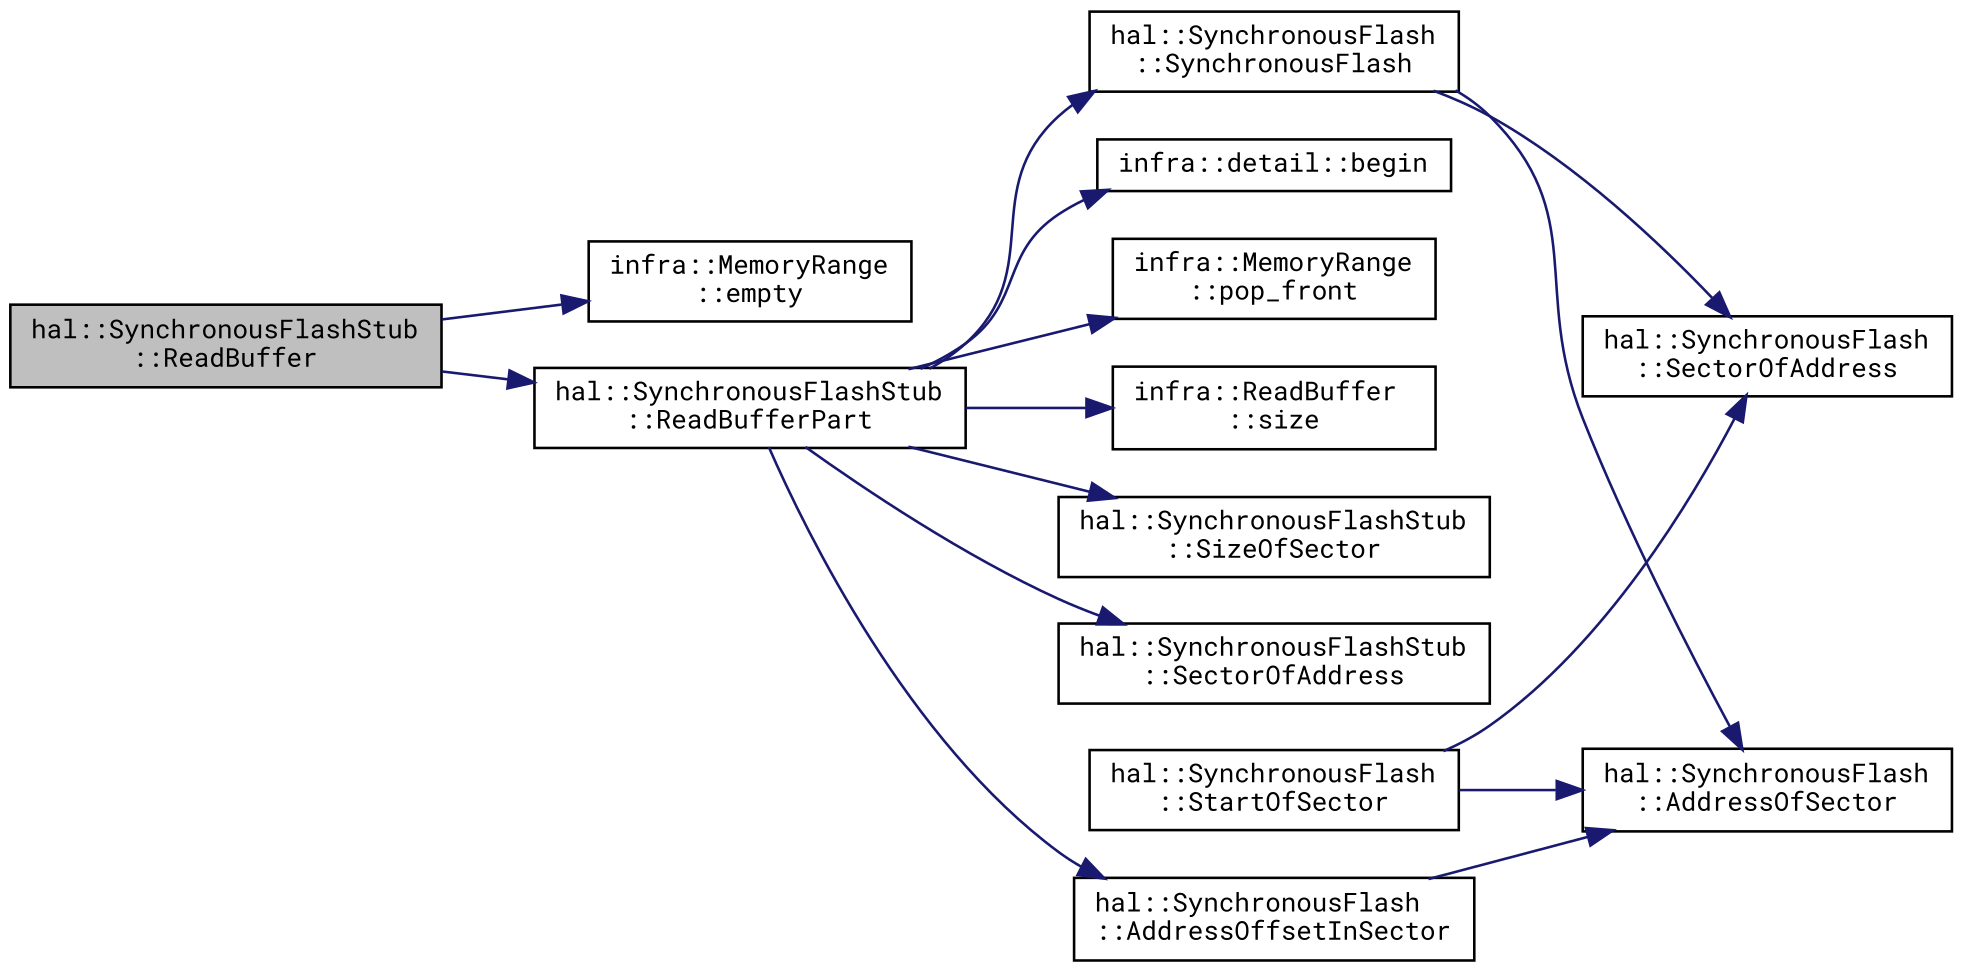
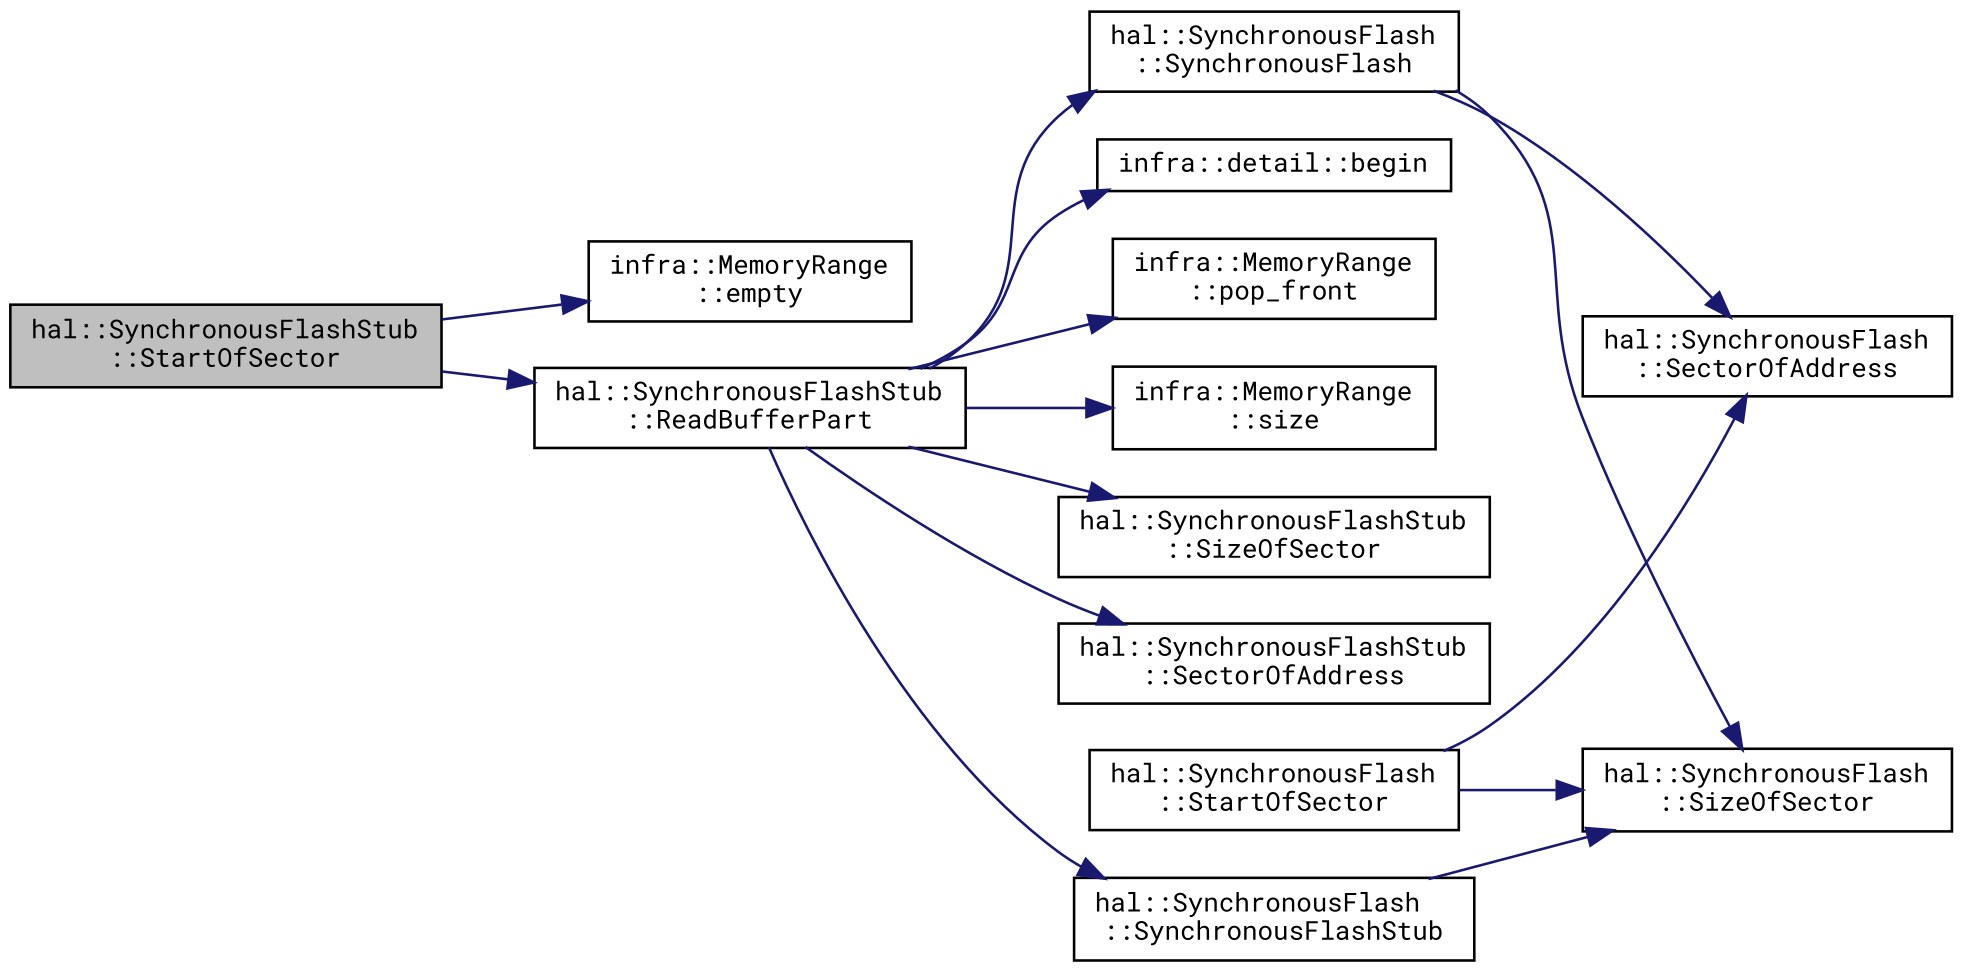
(226, 346) -> (226, 346)
(1274, 408) -> (1274, 408)
(1767, 790) -> (1767, 790)
(1274, 919) -> (1274, 919)
